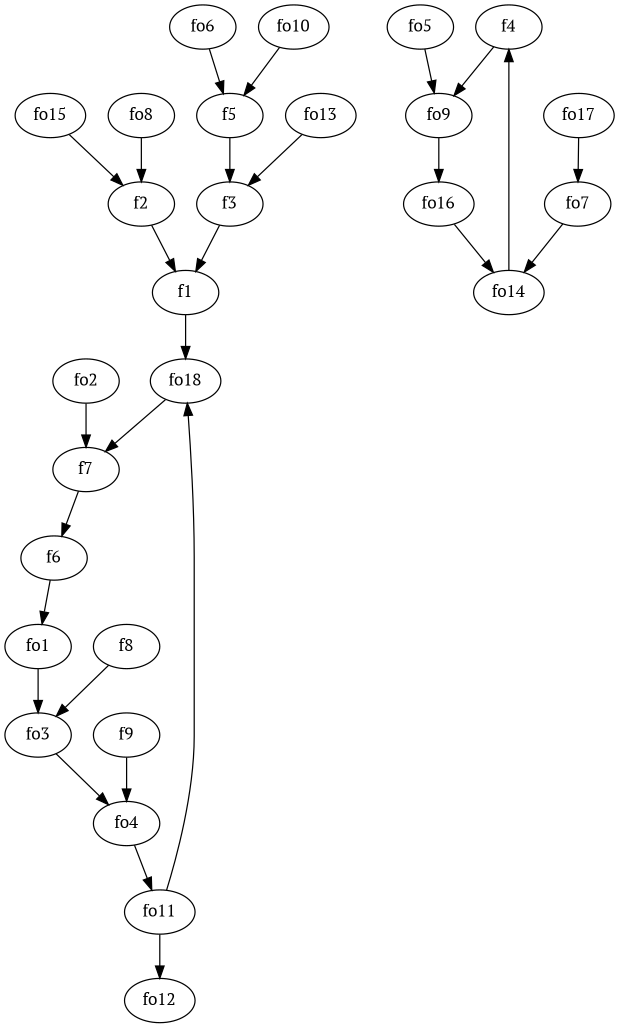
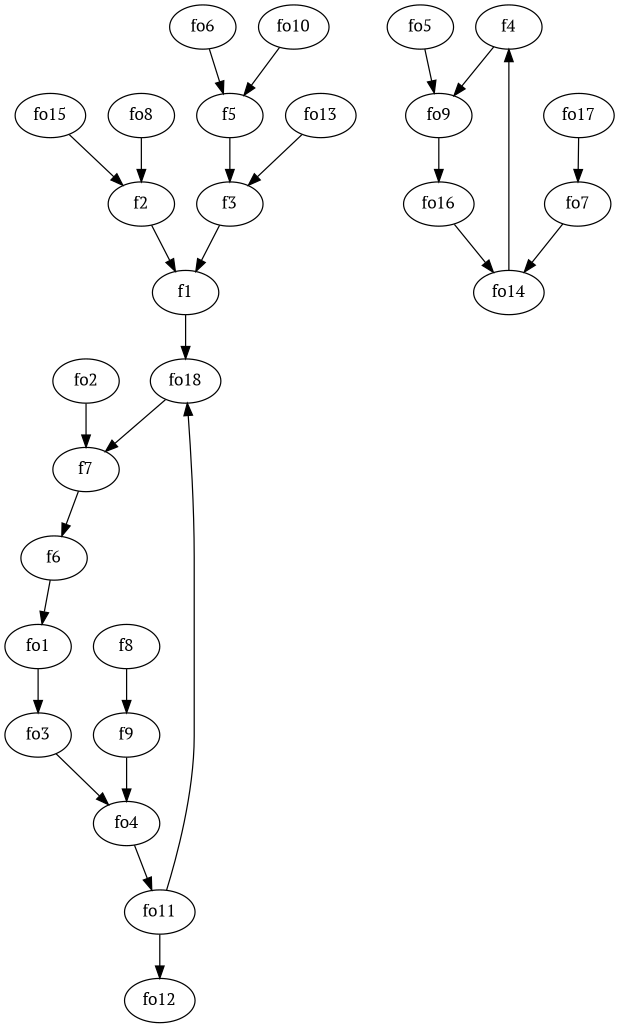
(87, 686) -> (127, 685)
